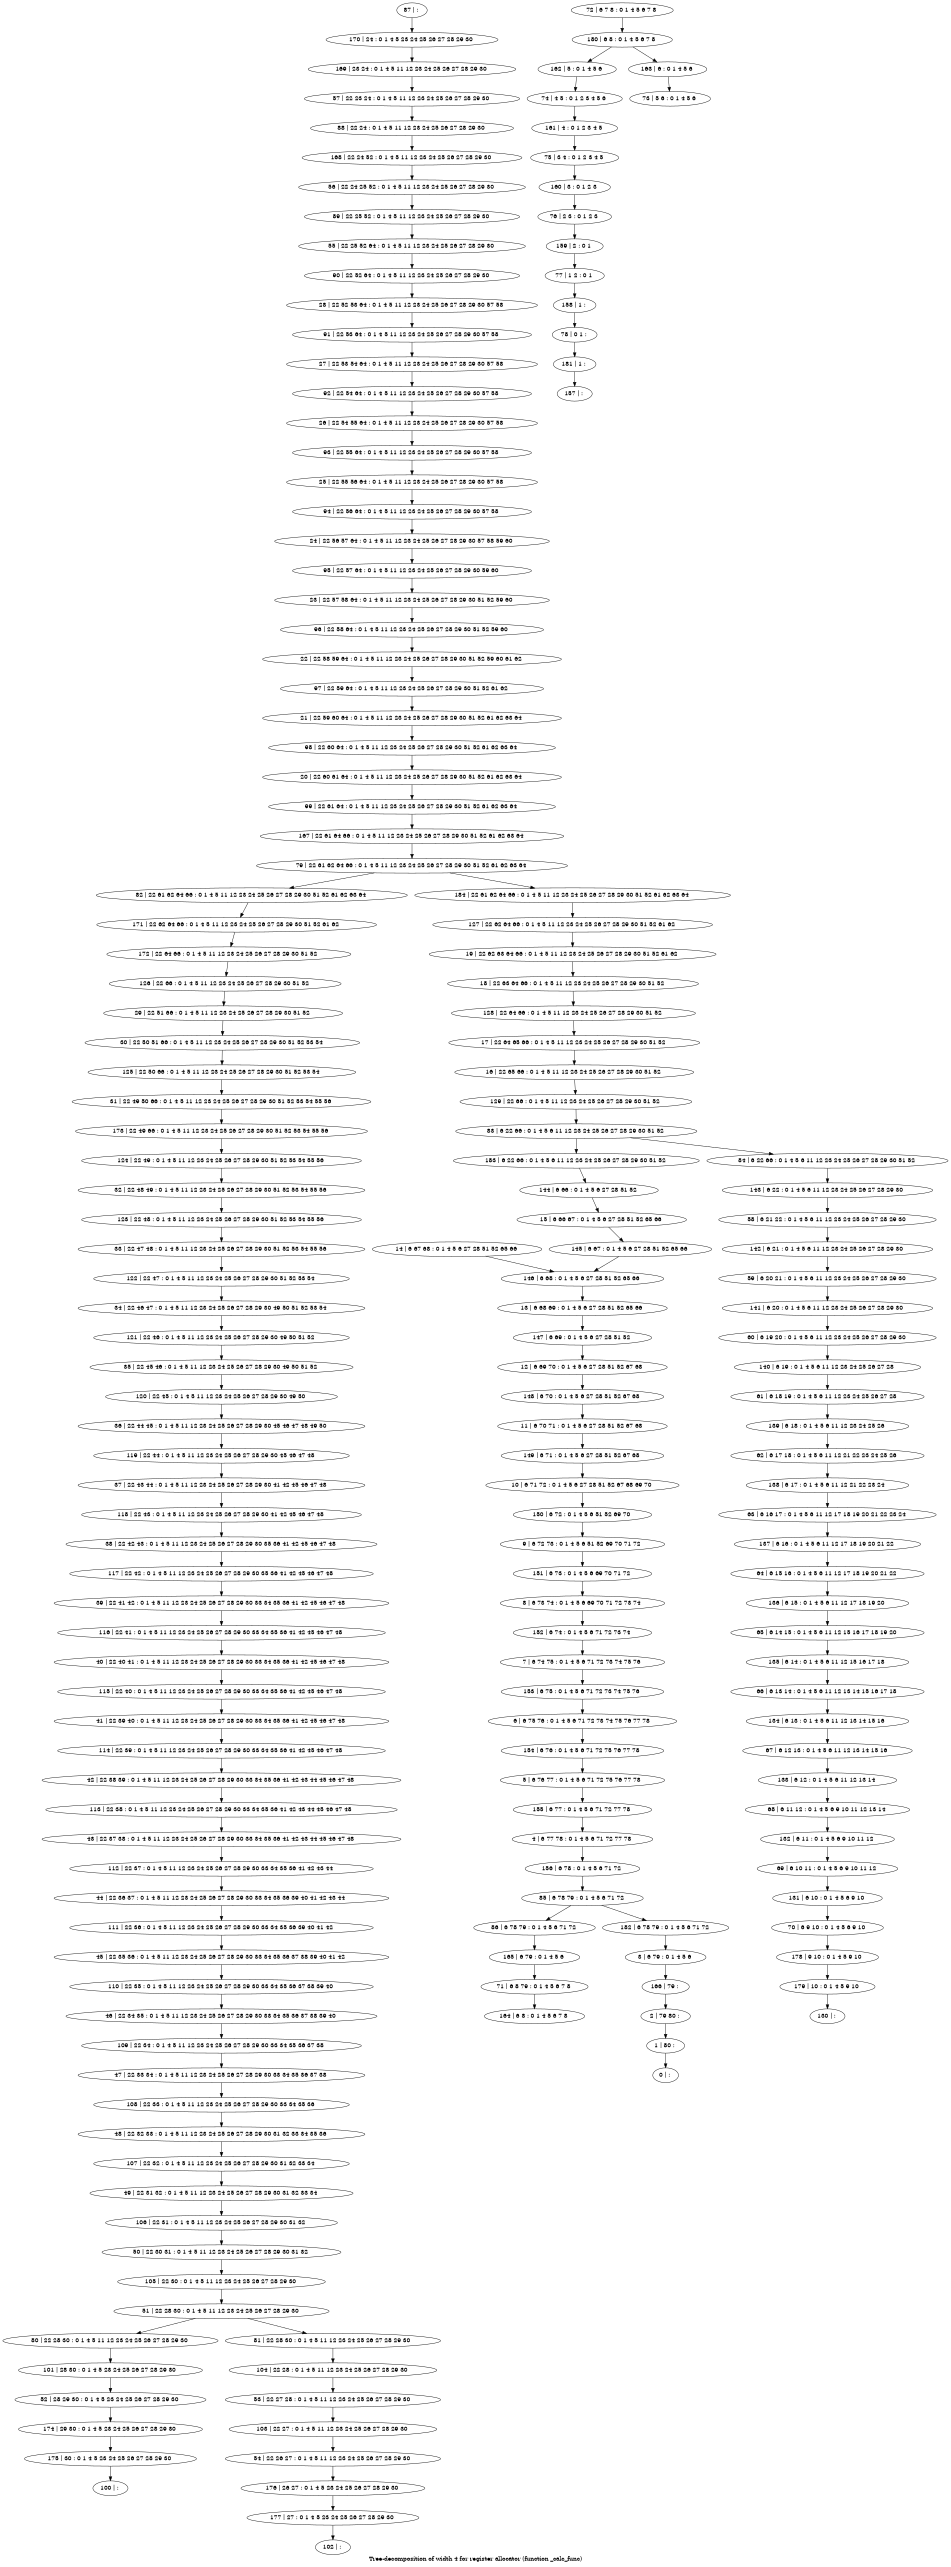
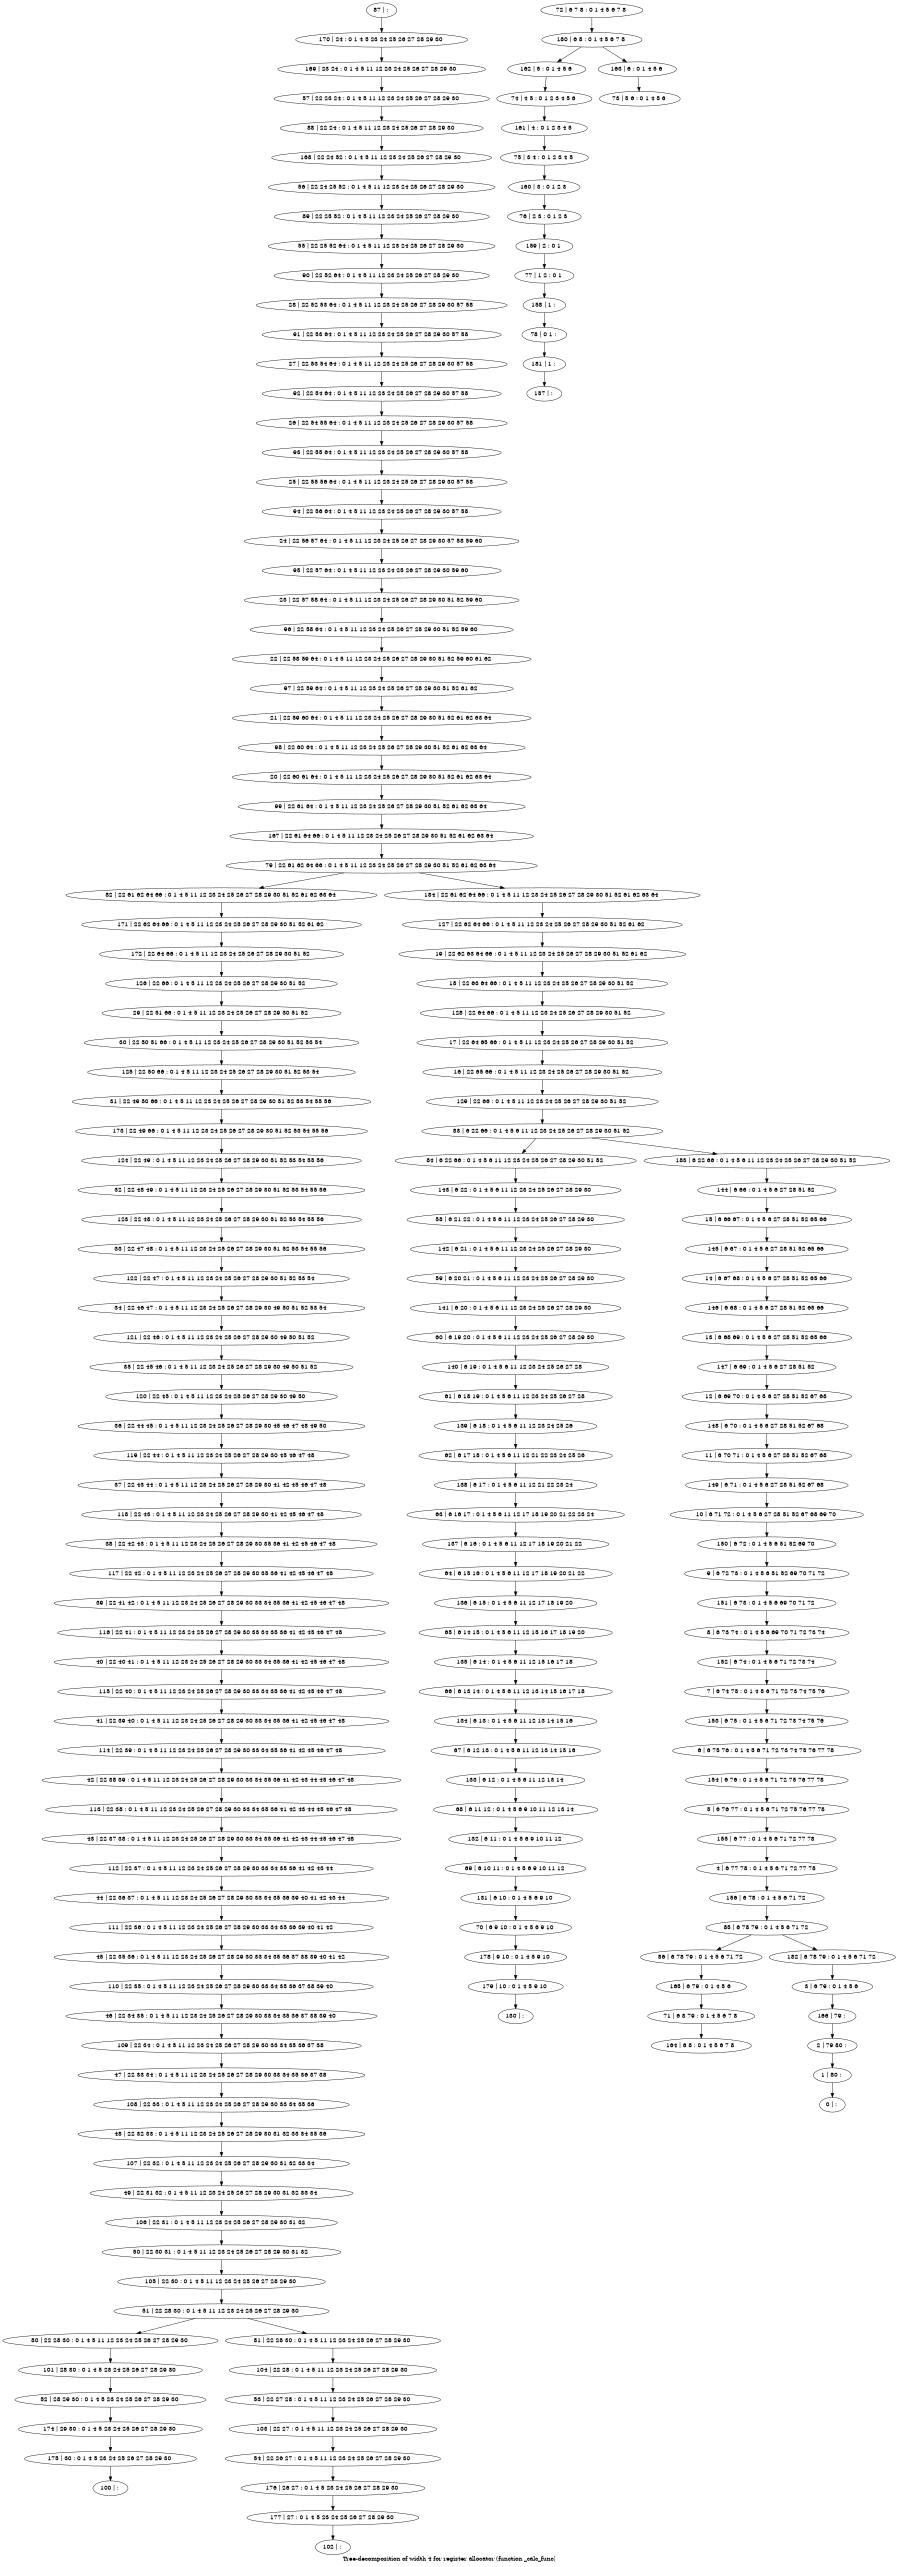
(608, 1263) -> (767, 1262)
